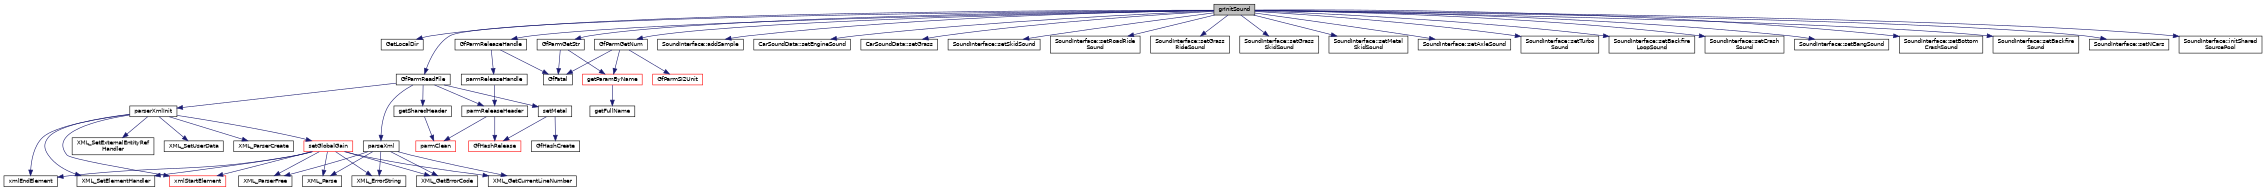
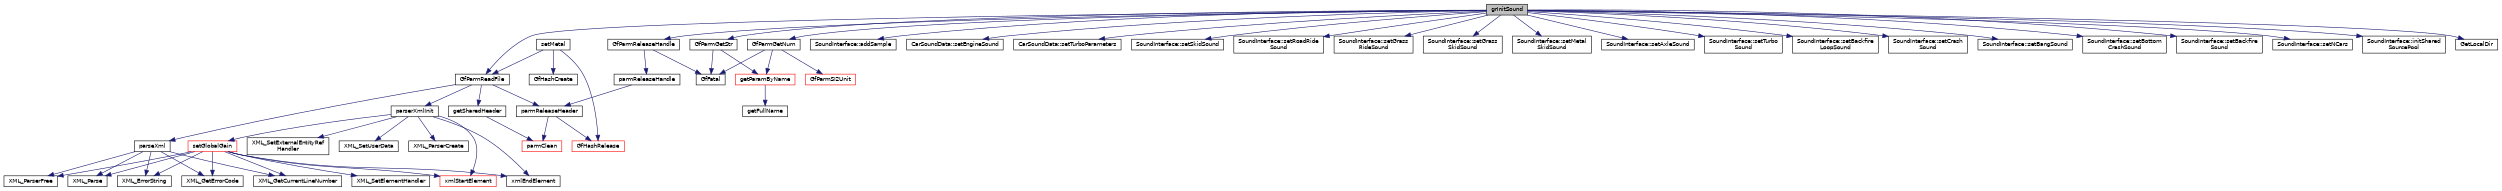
(899, 45) -> (1067, 45)
(488, 95) -> (520, 61)
(48, 138) -> none
